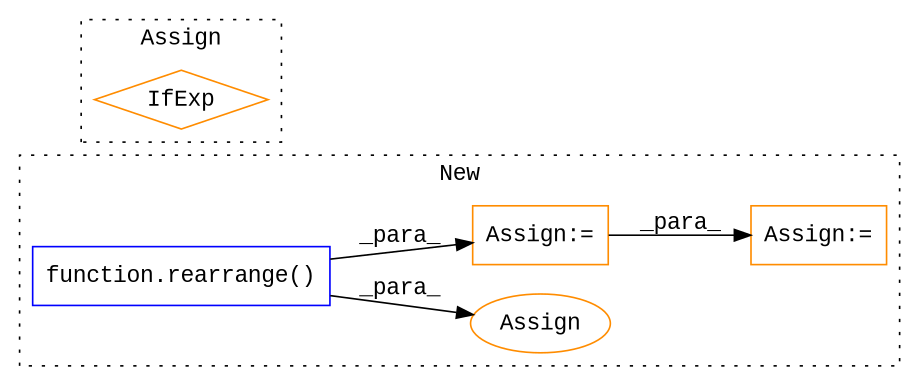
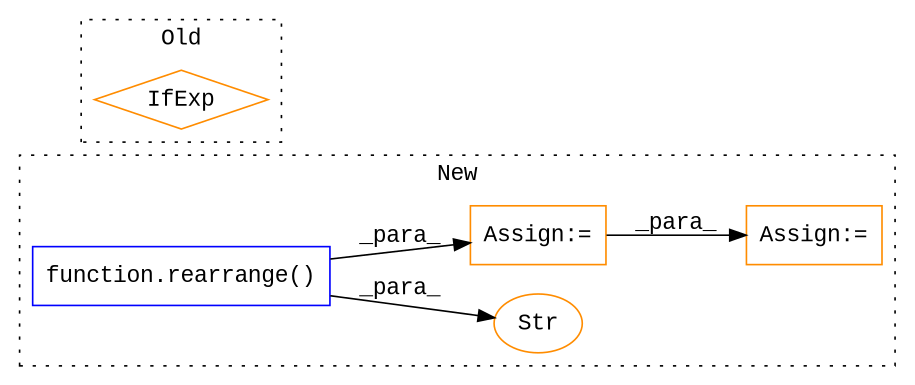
(181, 38) -> (181, 38)
(540, 323) -> (538, 323)
